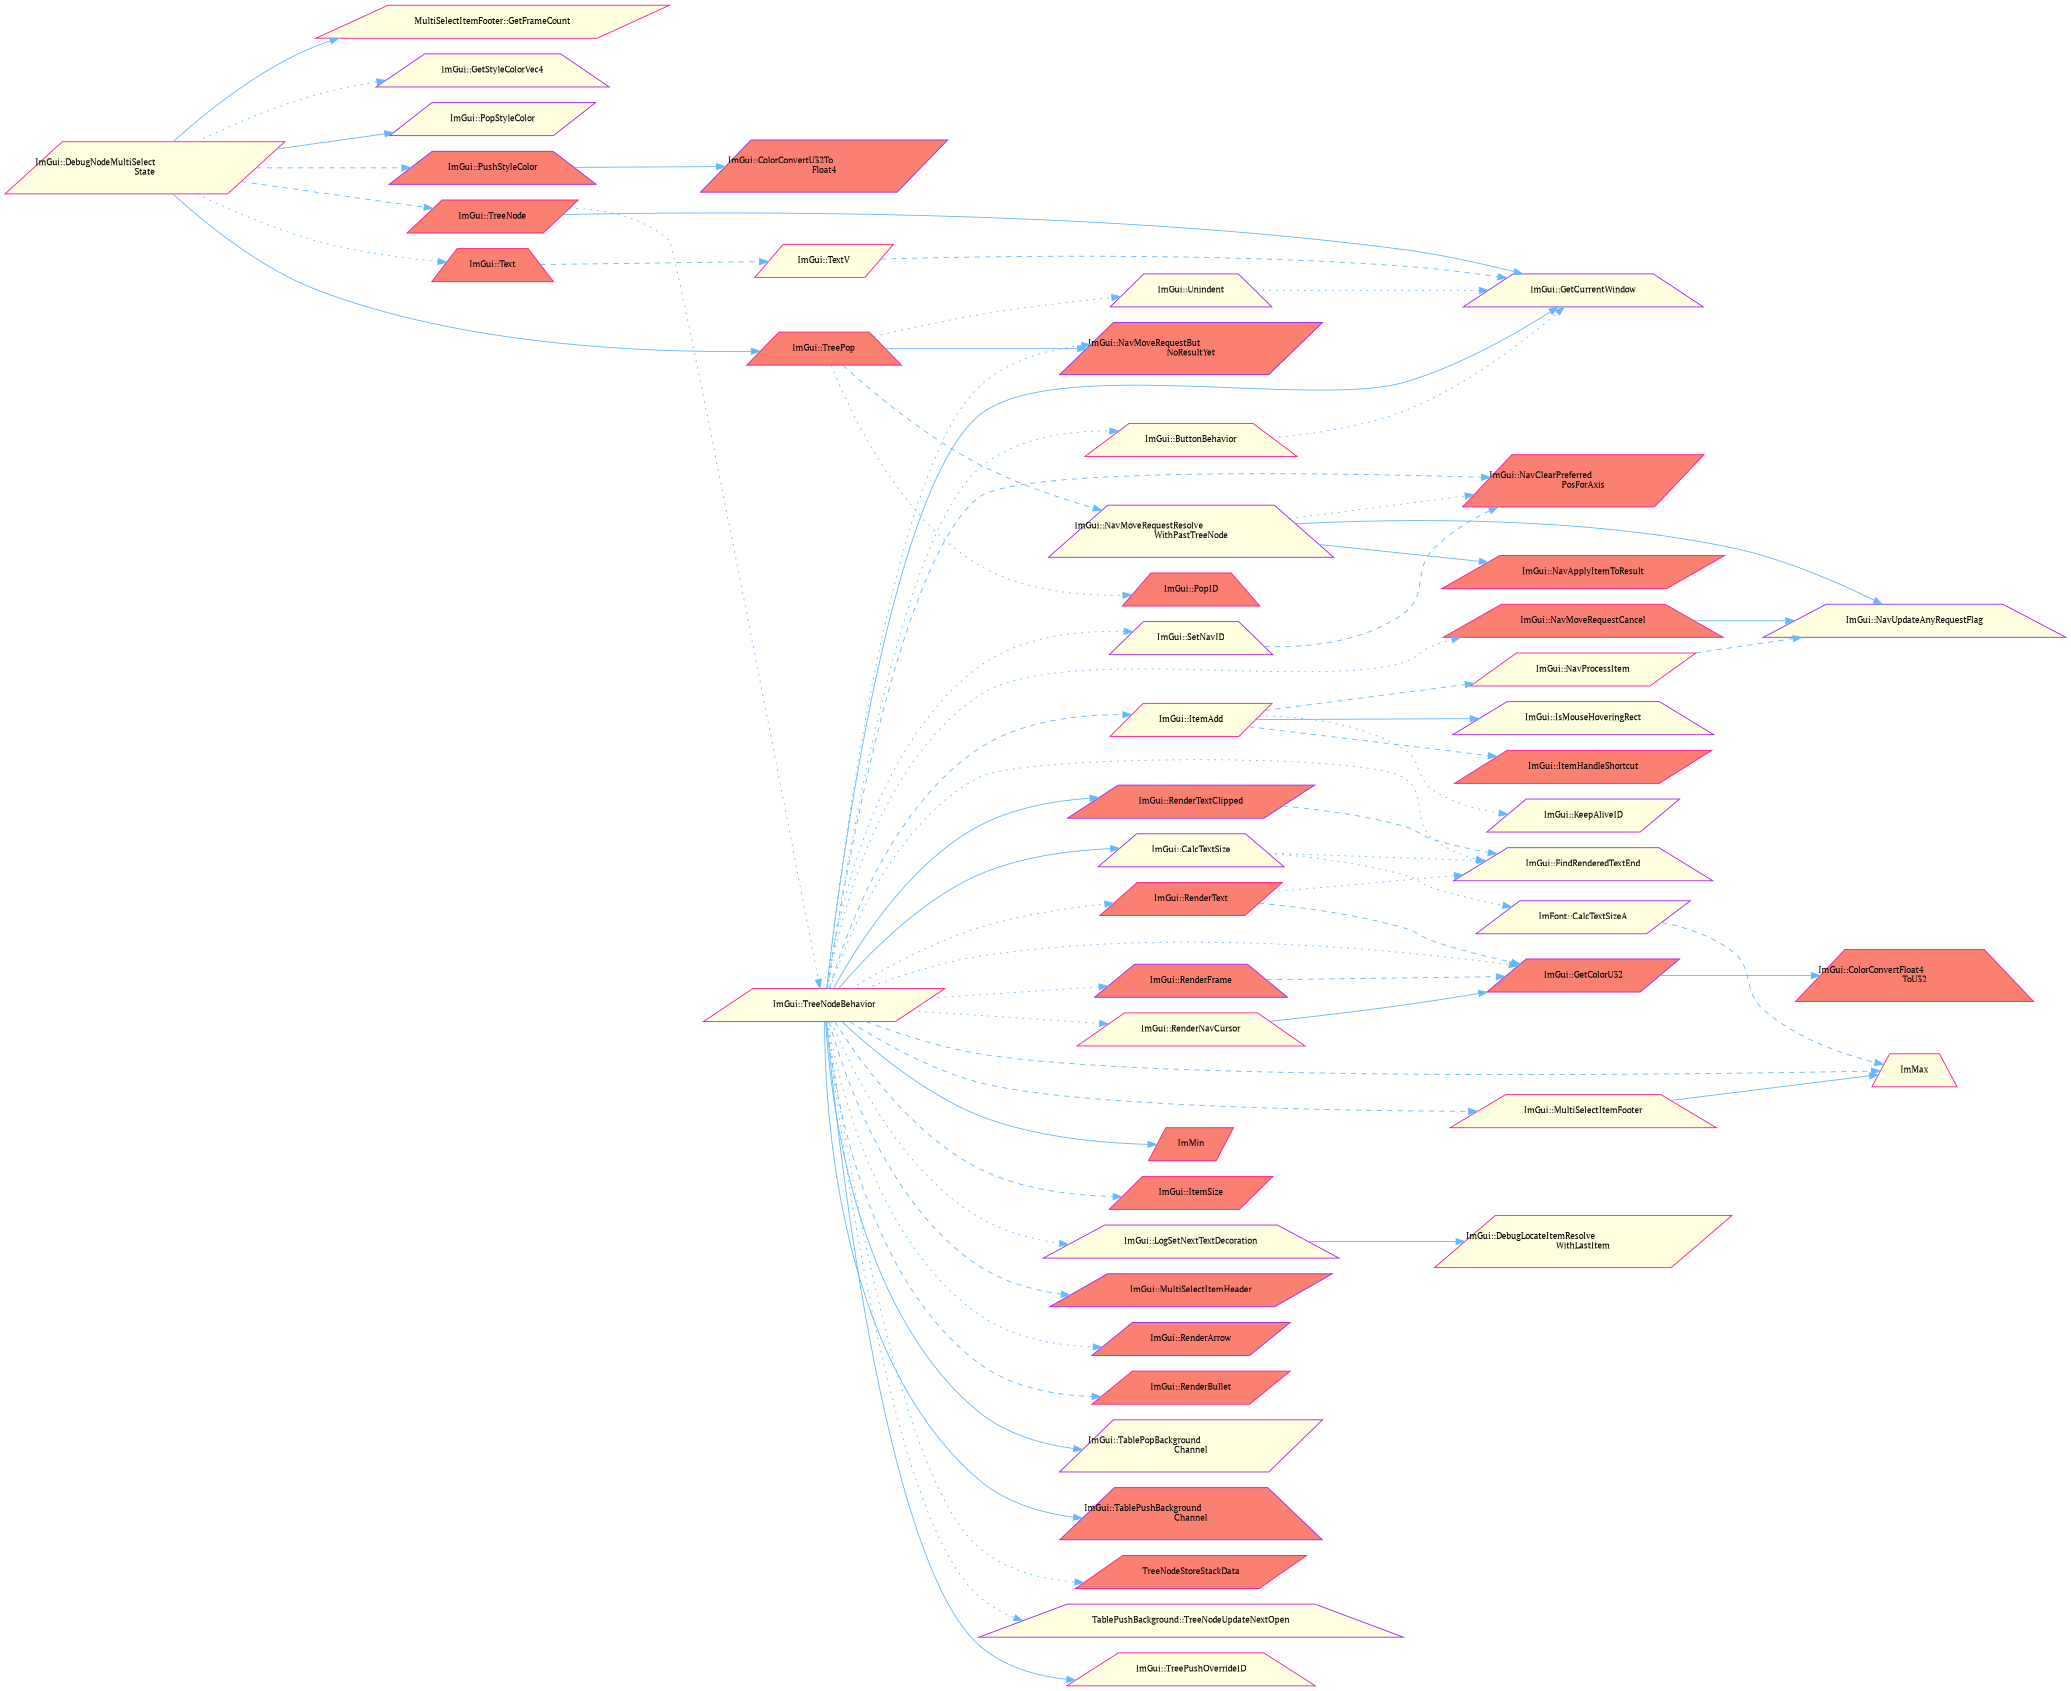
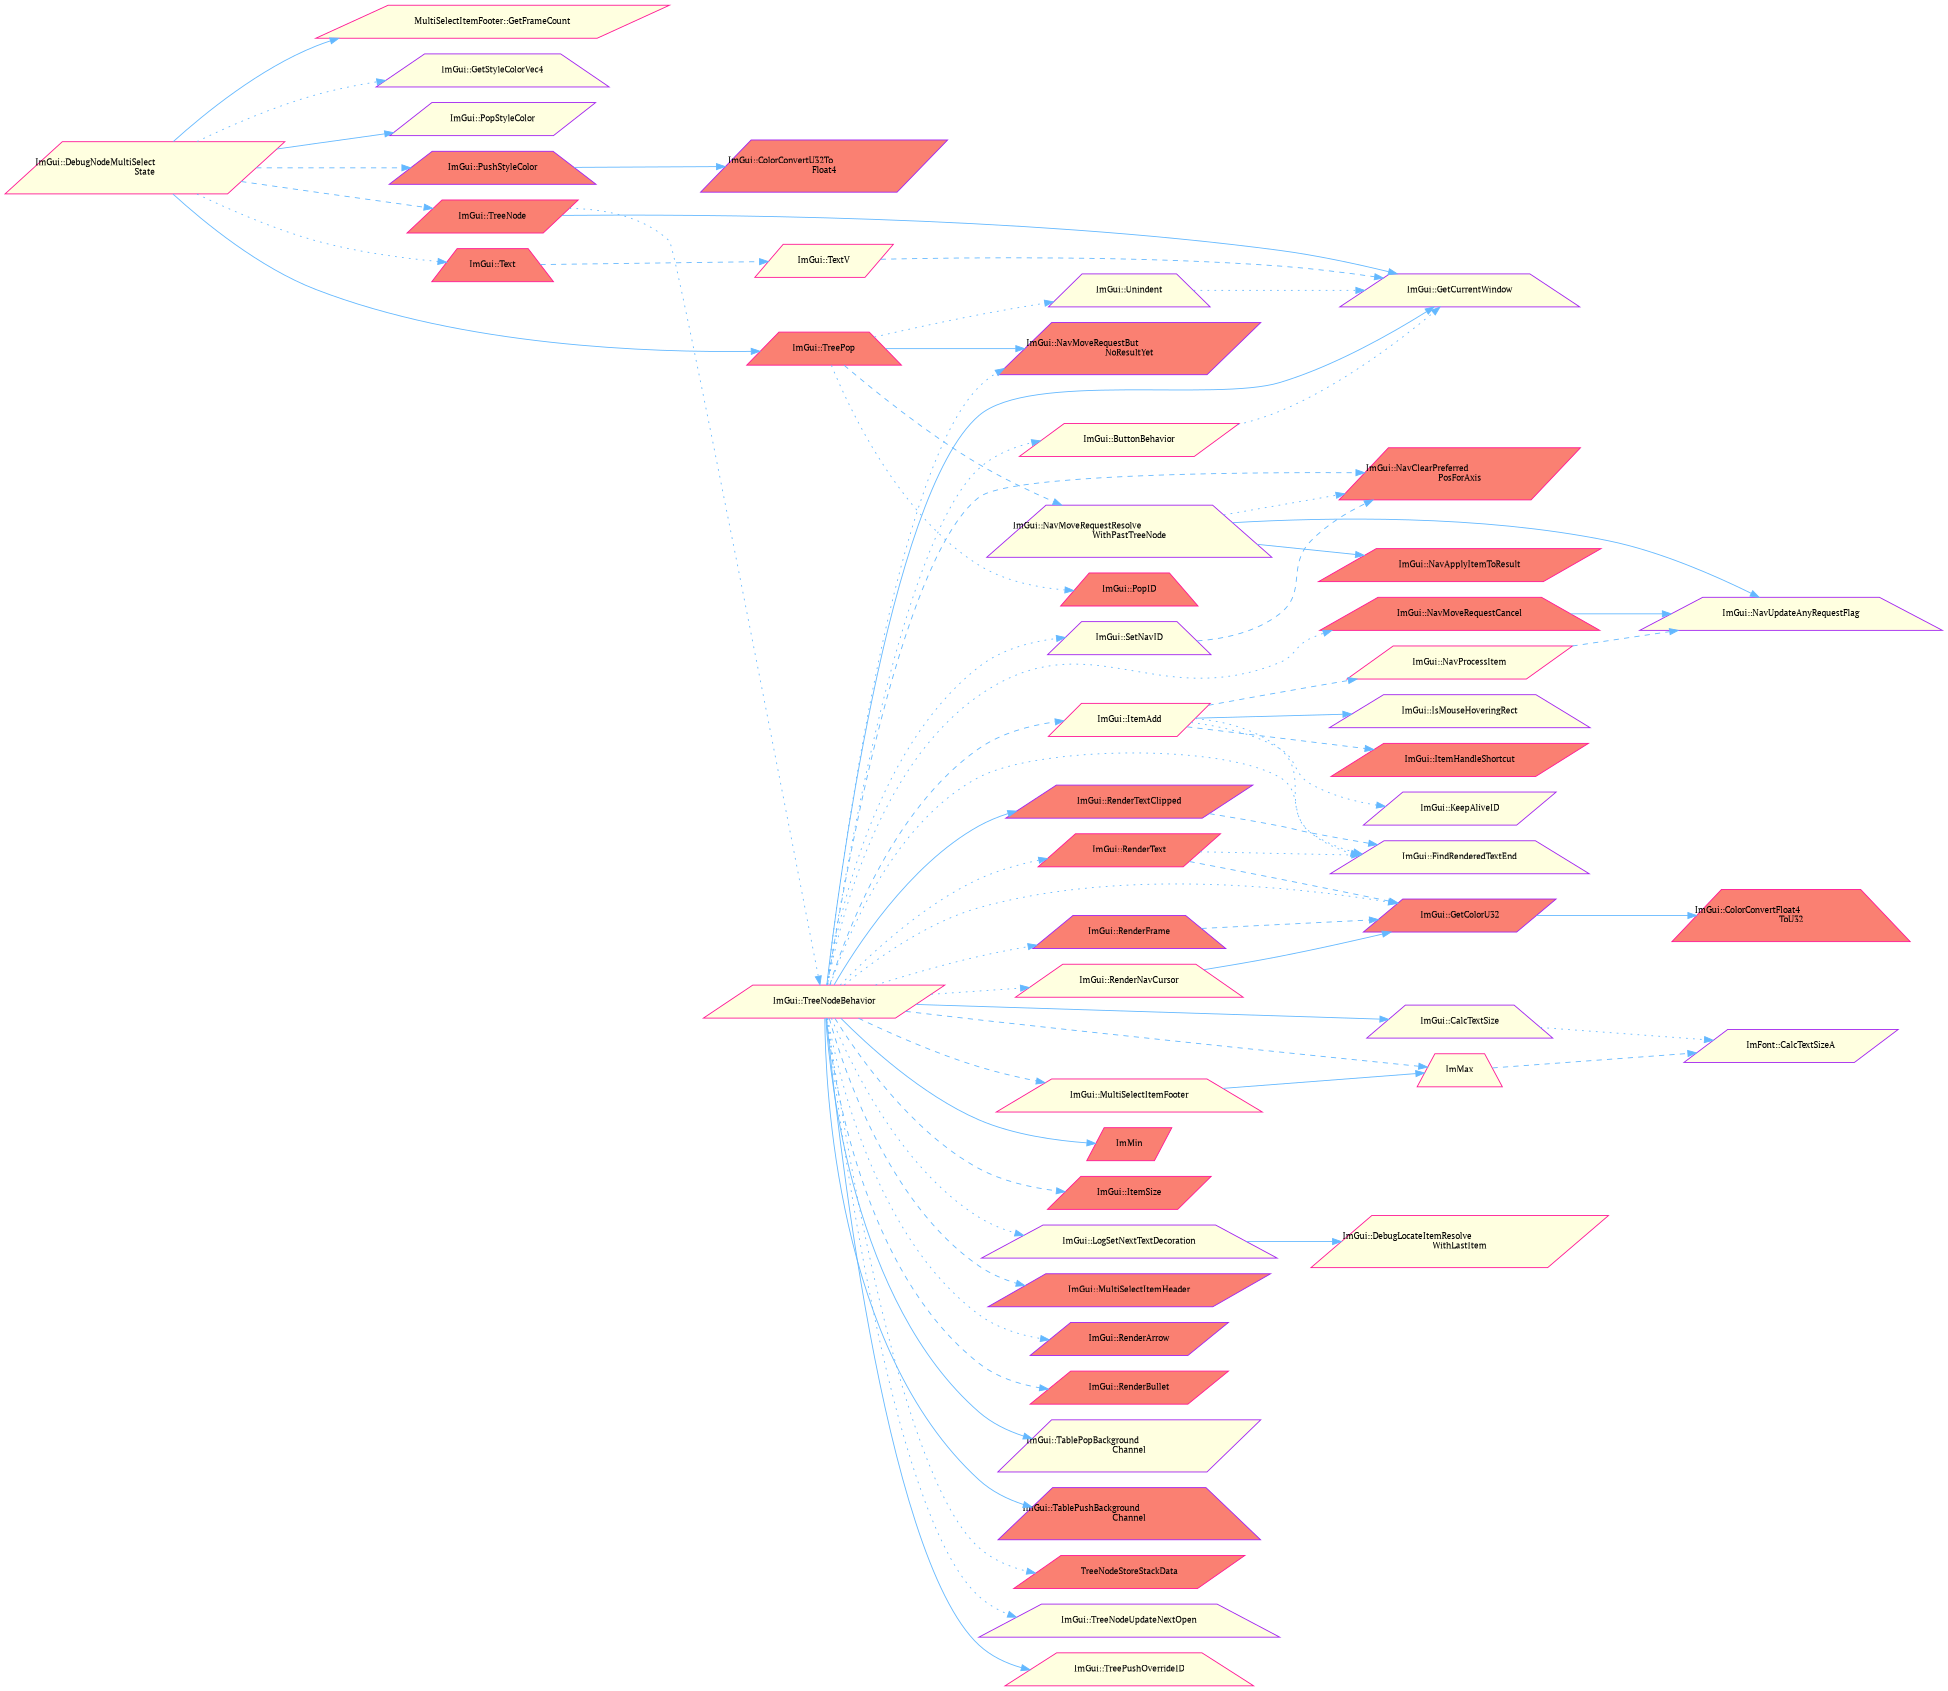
(1191, 440) -> (1129, 440)
(1373, 857) -> (1295, 779)
(1757, 1002) -> (1590, 1061)
(1191, 1621) -> (1129, 1621)
